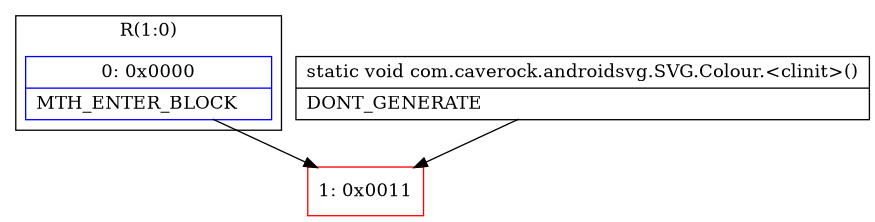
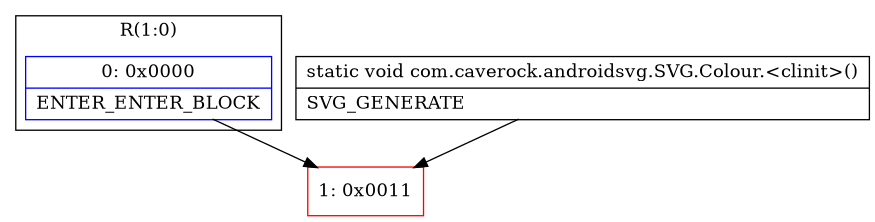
(137, 103) -> (149, 103)
(395, 103) -> (386, 103)
